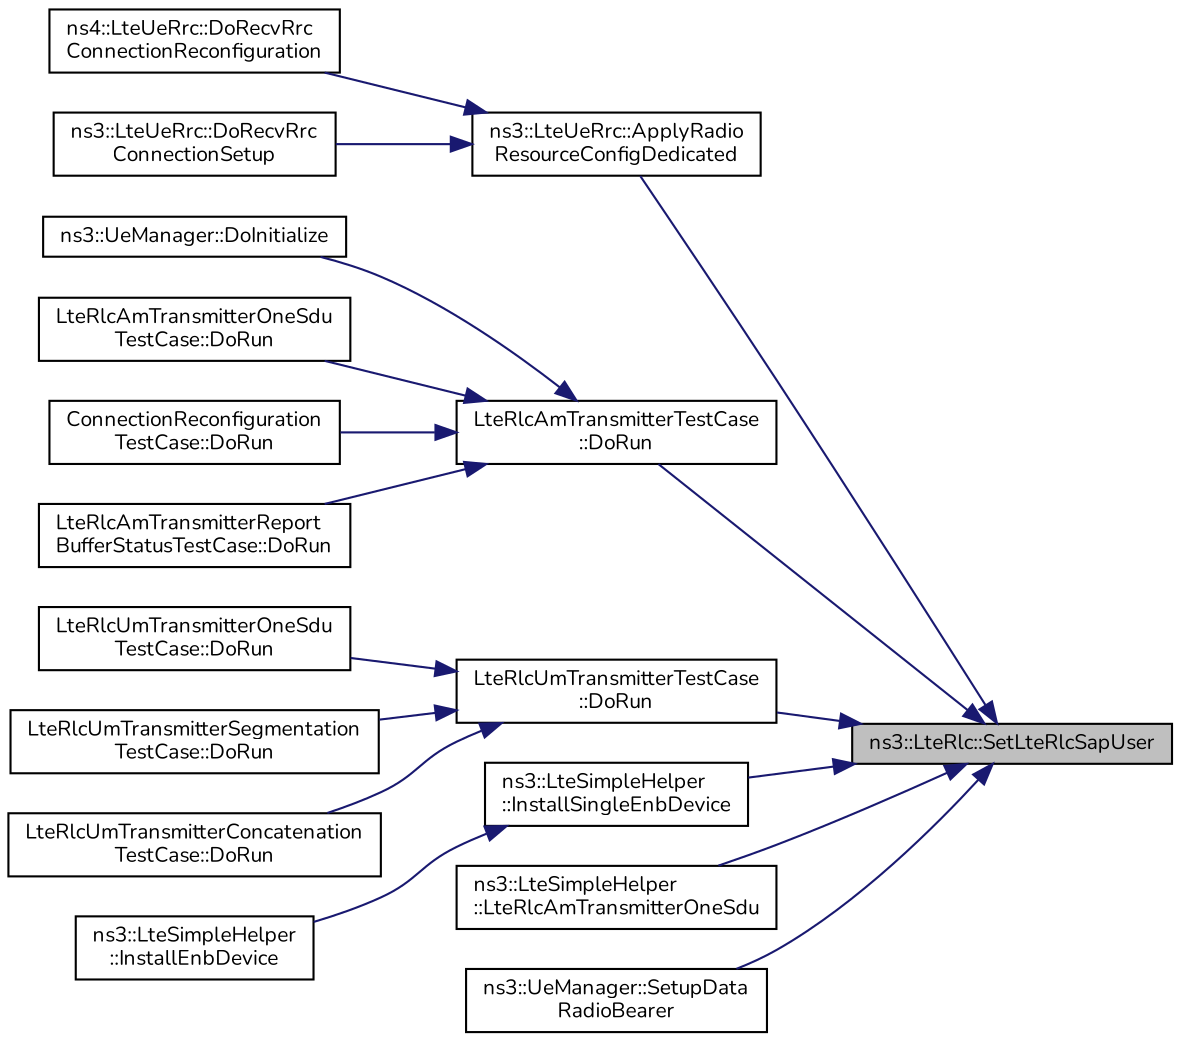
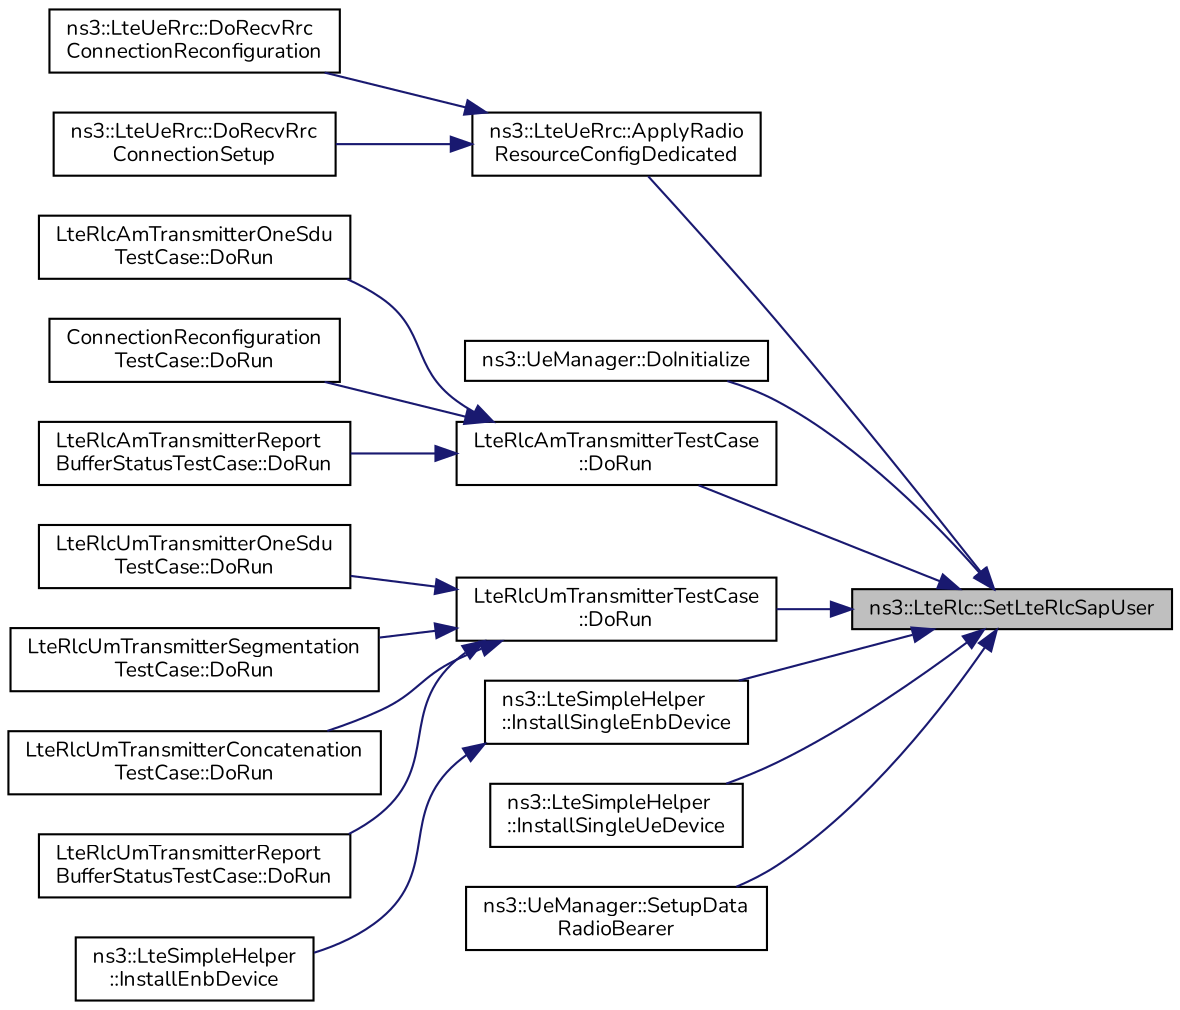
(195, 41) -> (195, 41)
(446, 310) -> (865, 461)
none -> (195, 866)
(617, 897) -> (617, 815)
